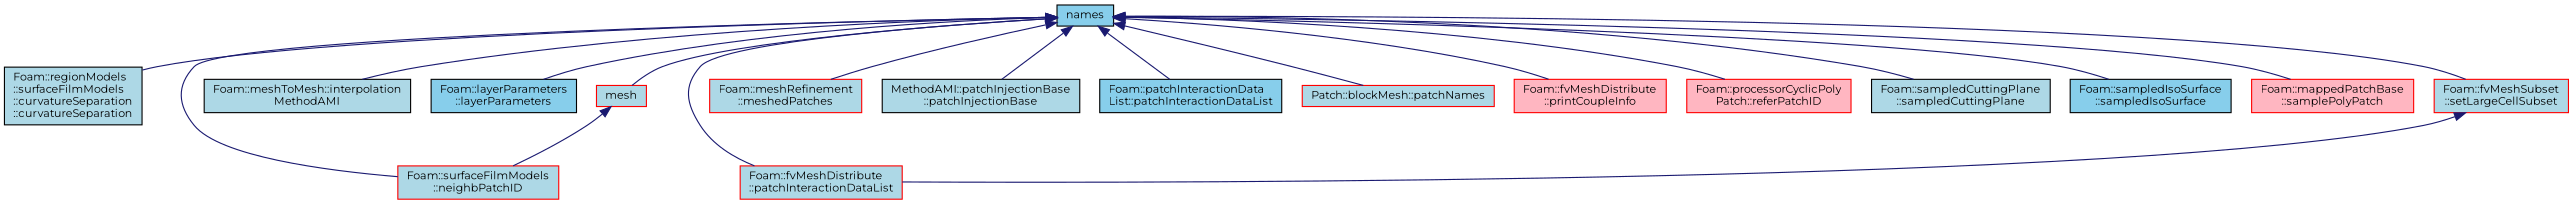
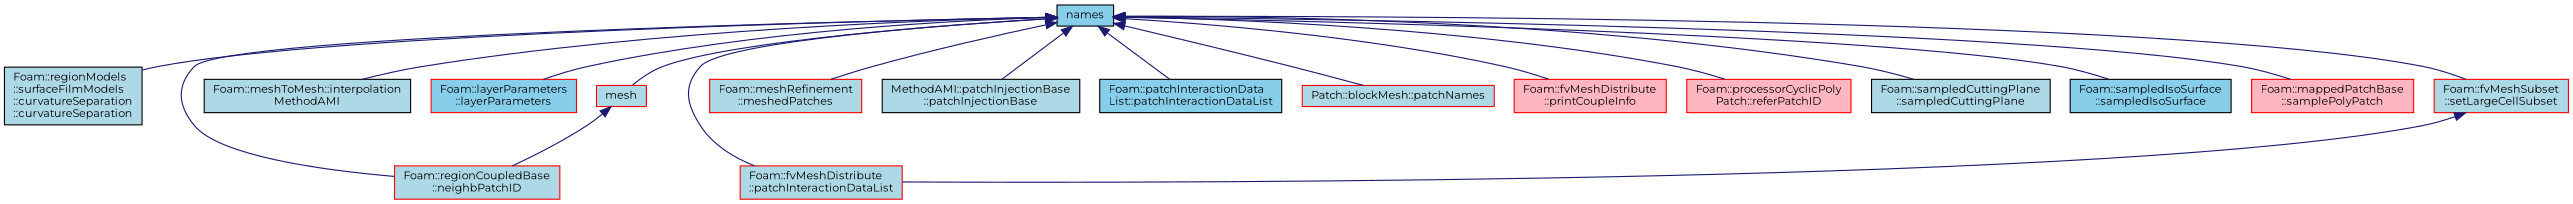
(504, 96) -> (504, 96)
(478, 183) -> (477, 183)
